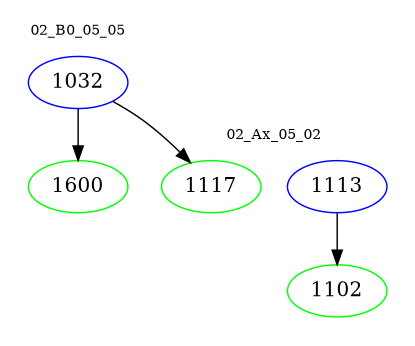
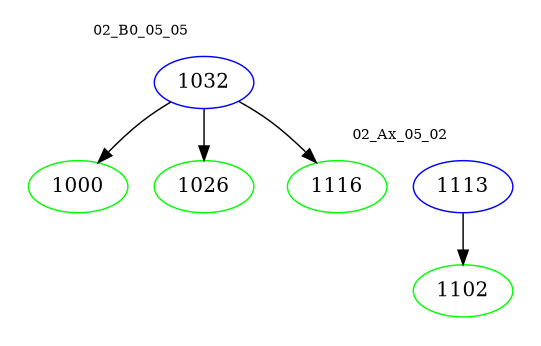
(78, 187) -> (78, 187)
none -> (204, 187)
(211, 187) -> (337, 187)
